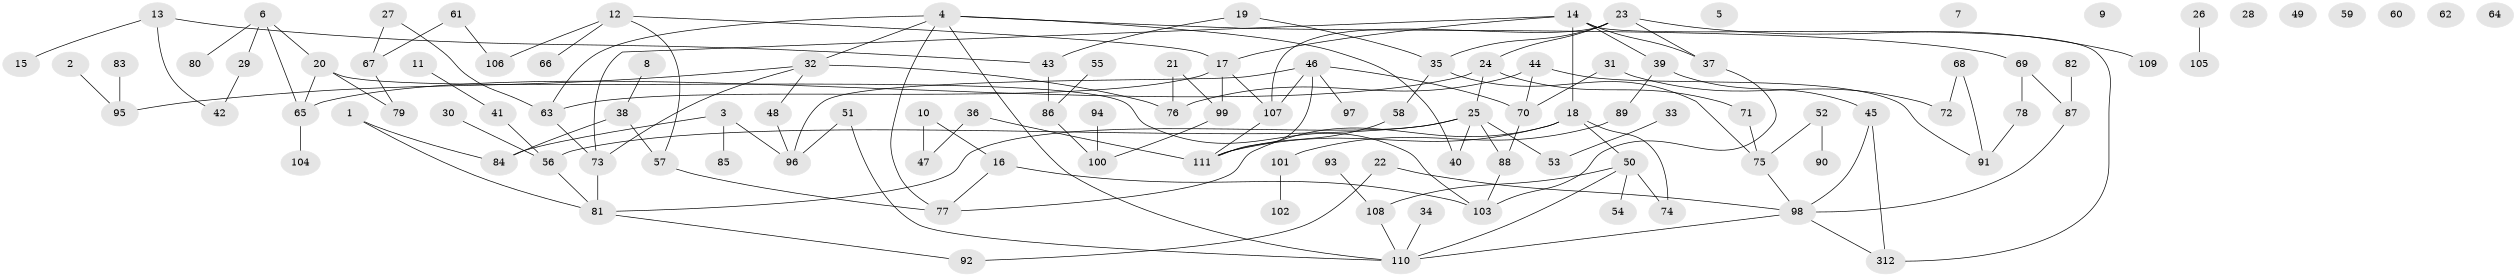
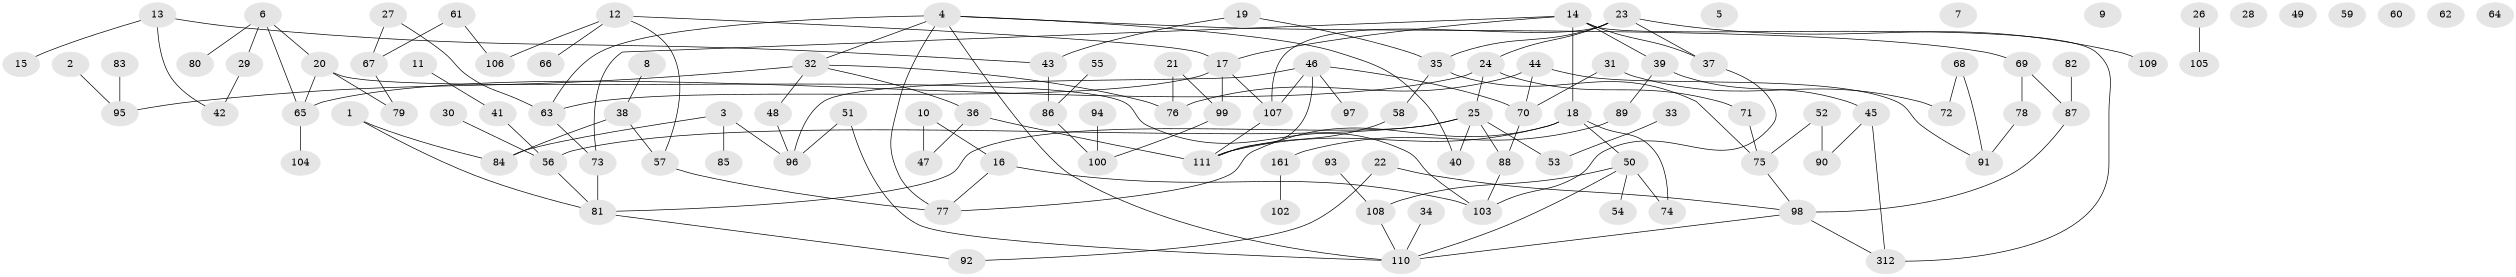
(698, 102) -> (878, 80)
(1280, 163) -> (1280, 163)
(1849, 172) -> (1847, 138)
